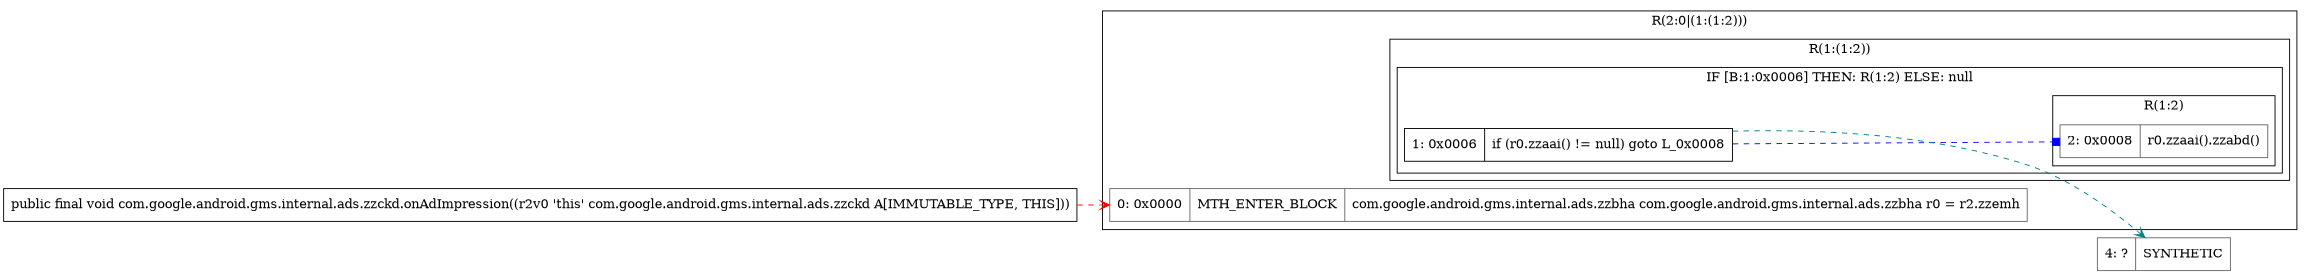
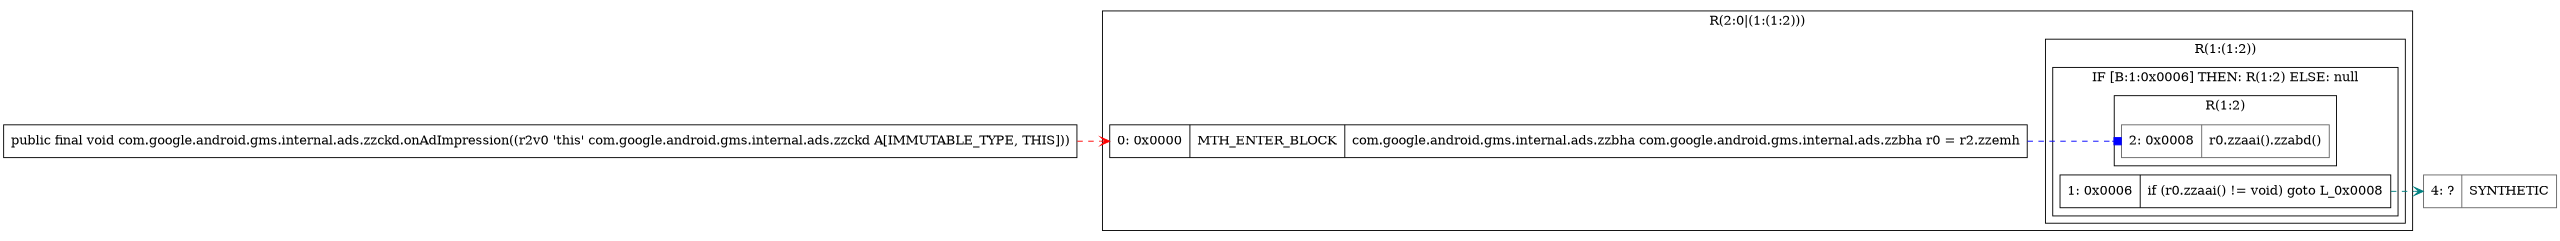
(1892, 143) -> (2070, 141)
(1609, 144) -> (2265, 191)
(1568, 205) -> (1568, 141)
